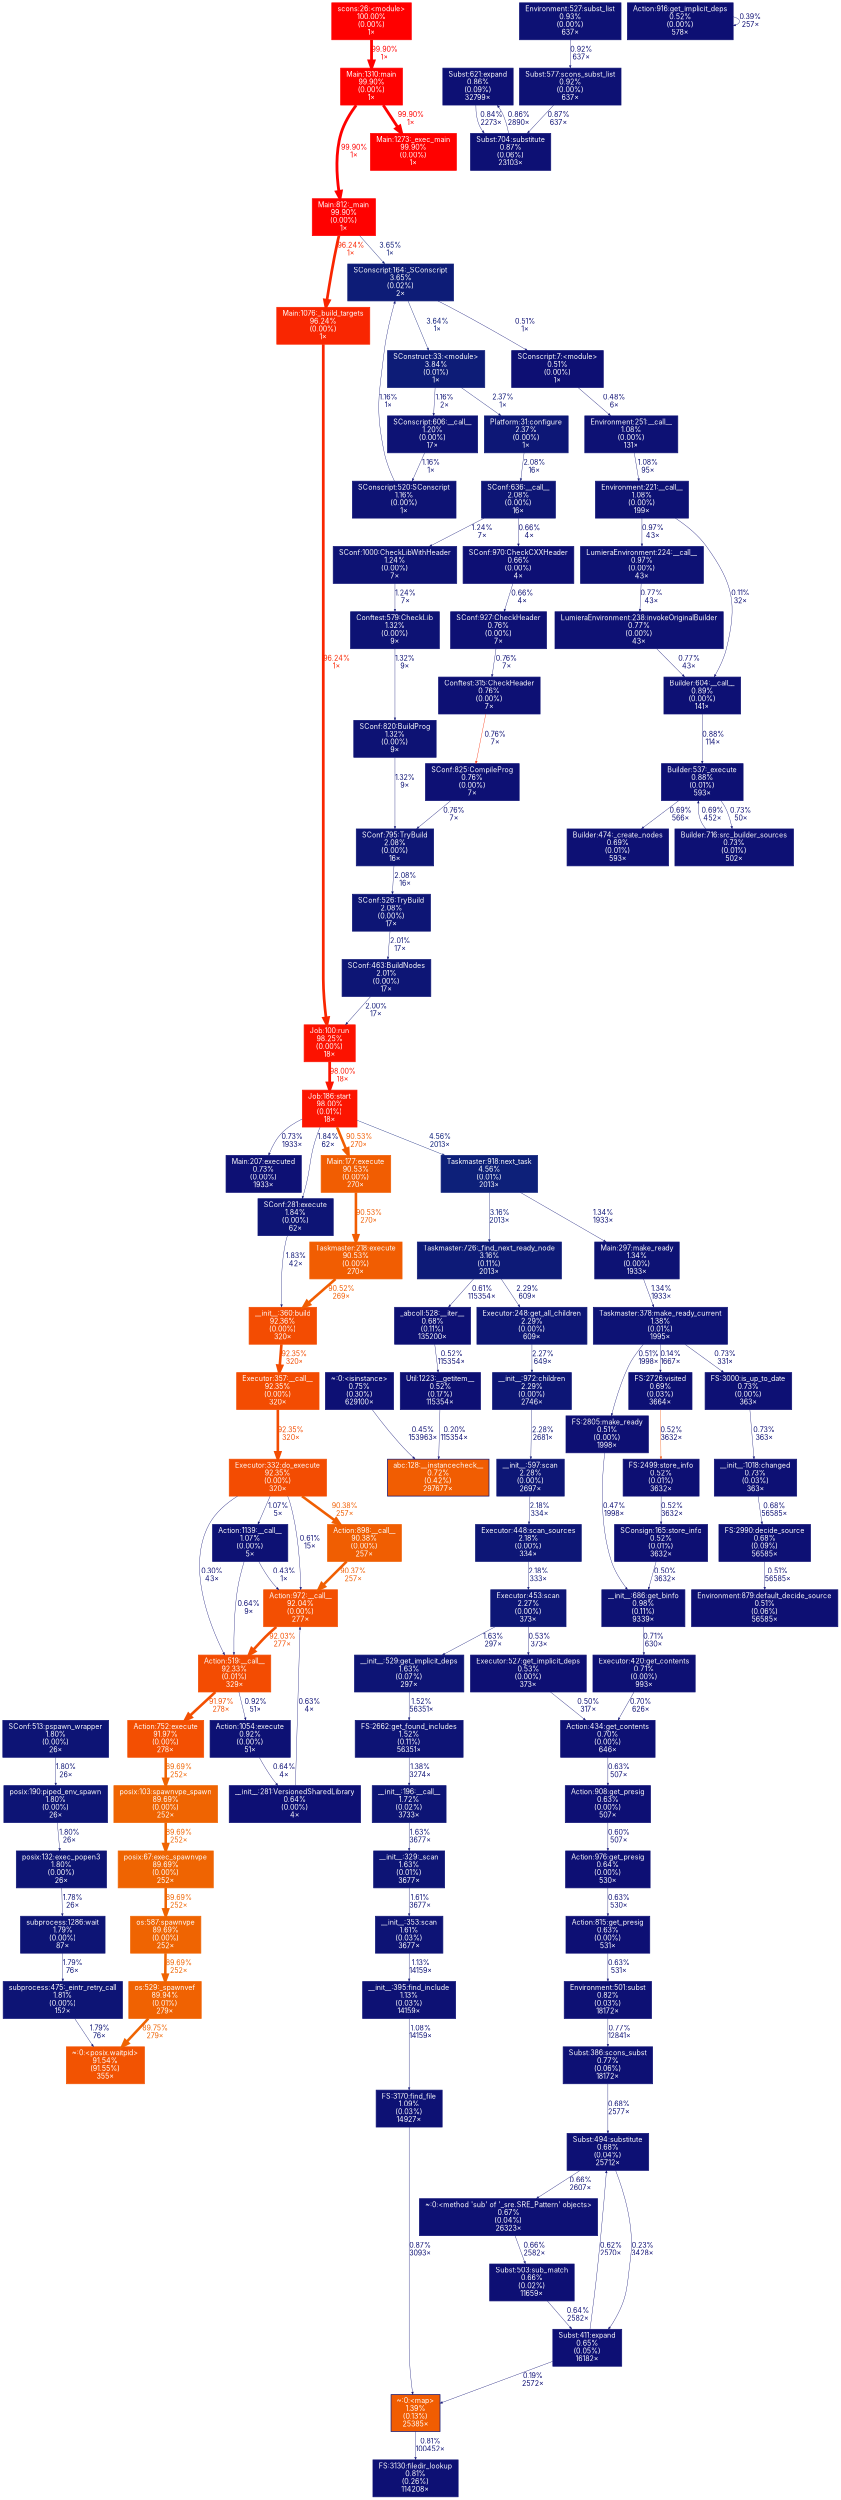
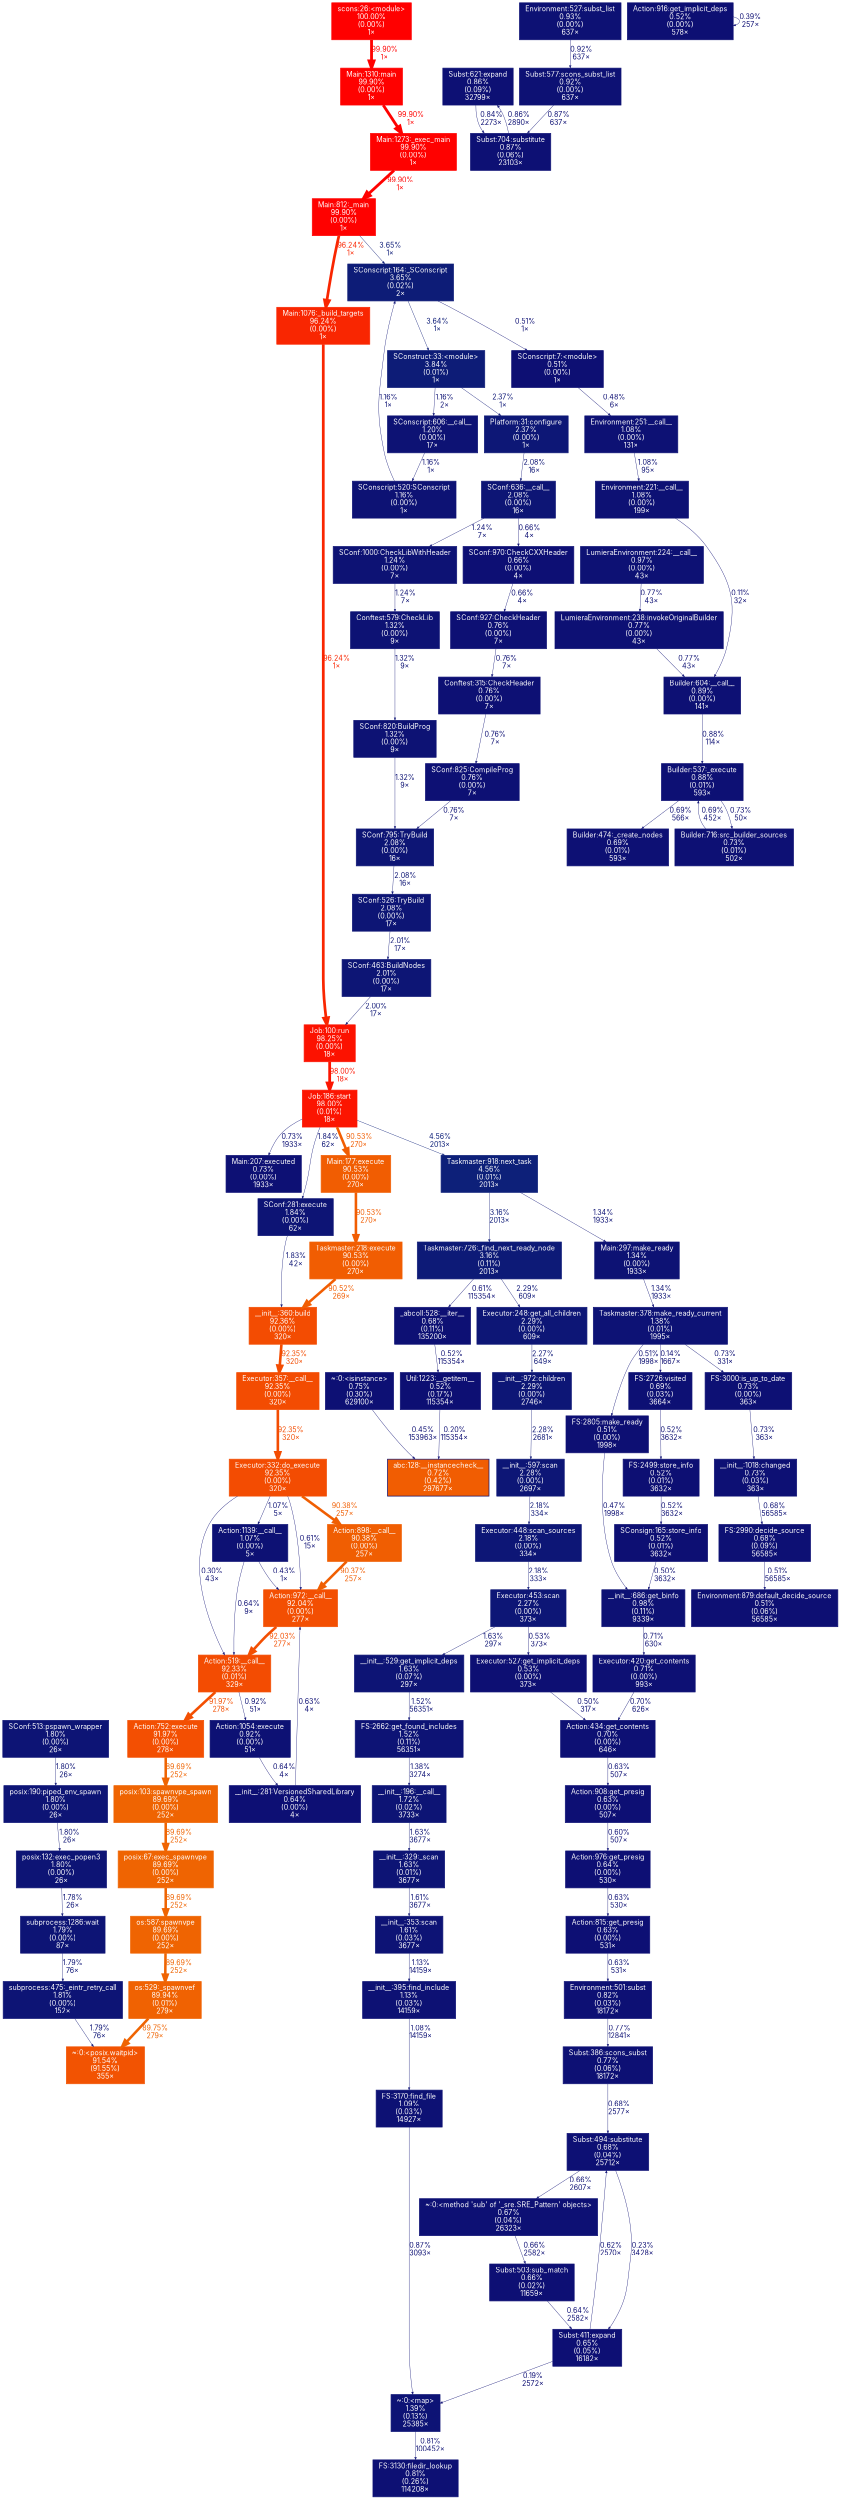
(338, 146) -> (381, 182)
(642, 531) -> none
(481, 737) -> (481, 737)
(661, 1433) -> (661, 1433)
(416, 2413) -> (416, 2413)
